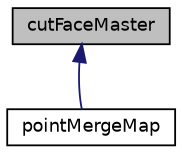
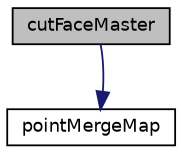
(79, 86) -> (103, 68)
